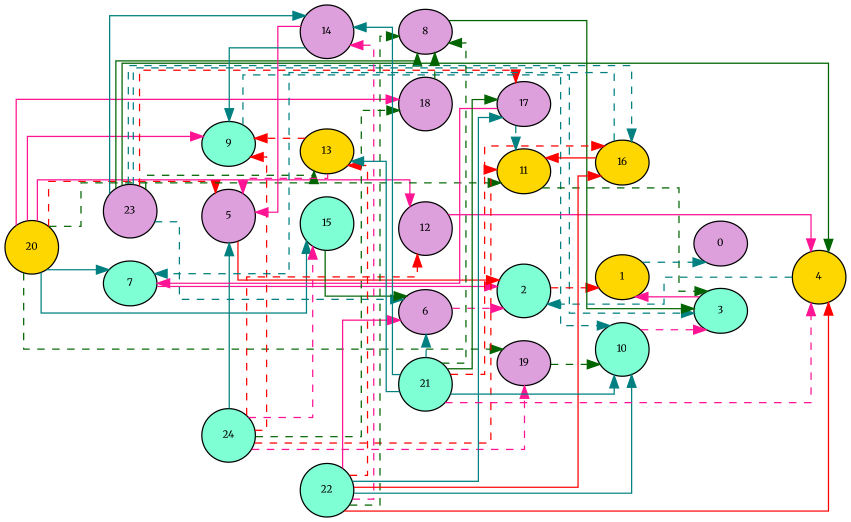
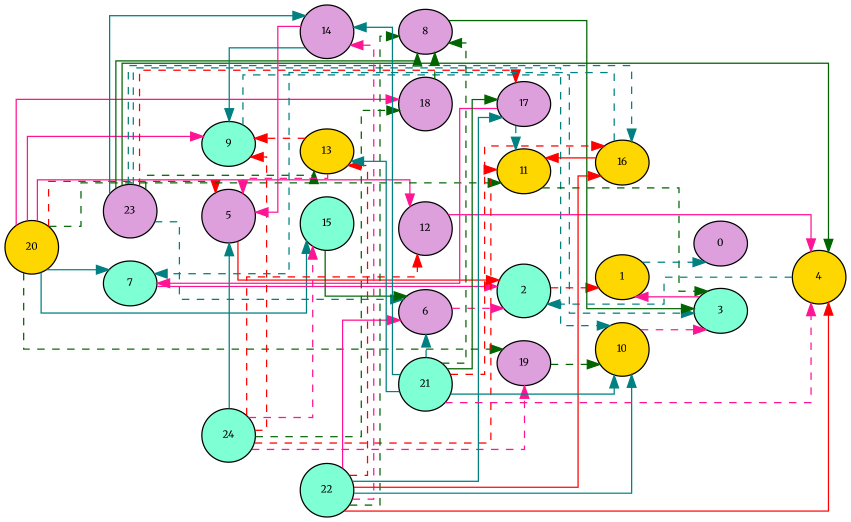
(622, 349) -> (622, 349)
